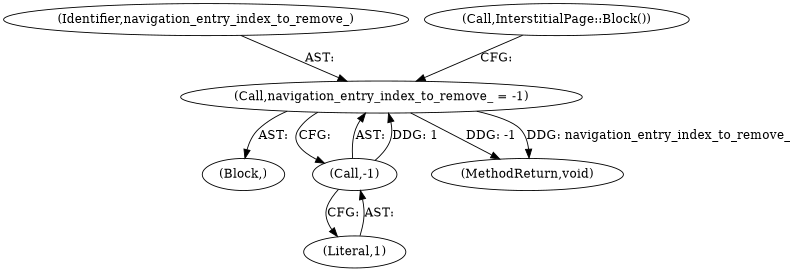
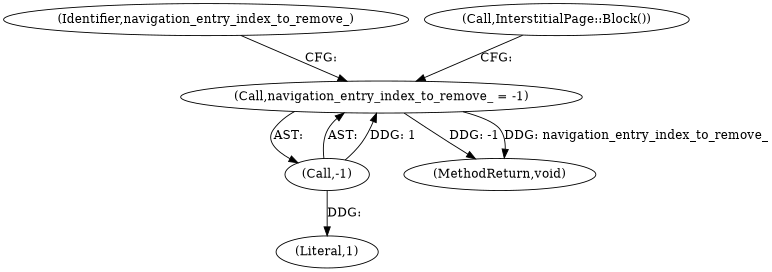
(322, 58) -> (323, 58)
(317, 136) -> (291, 136)
(243, 174) -> none
(345, 213) -> (346, 213)
(364, 218) -> none
